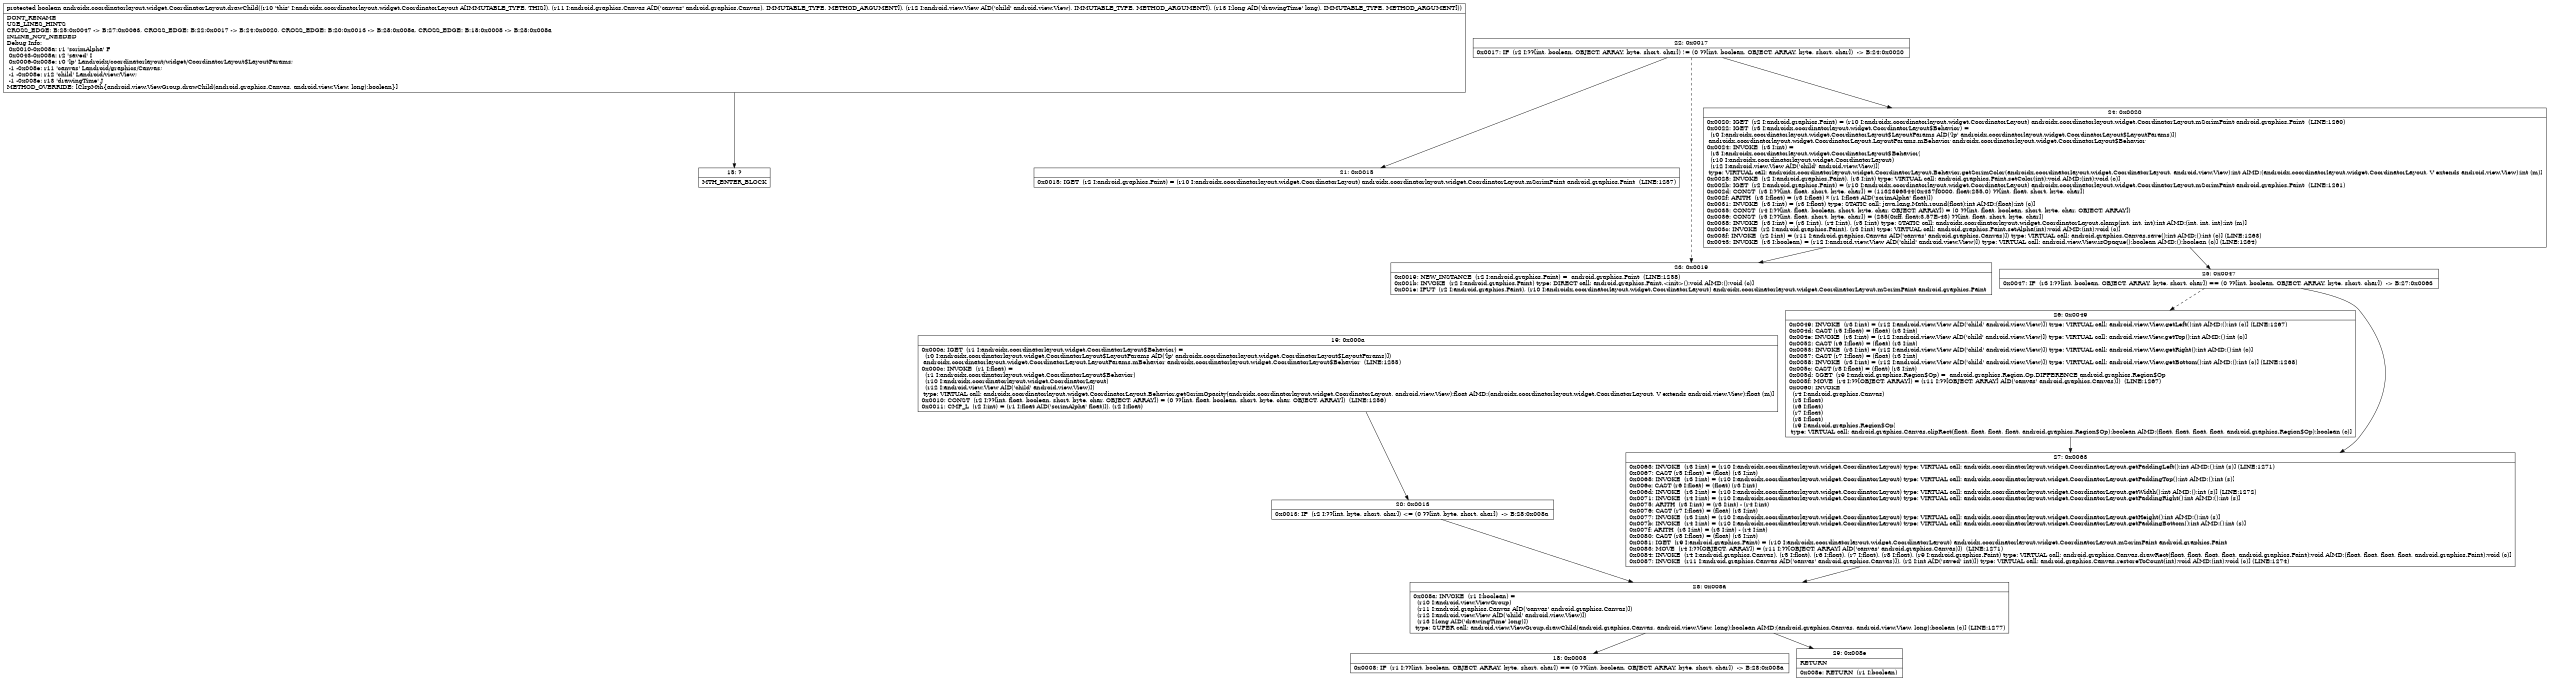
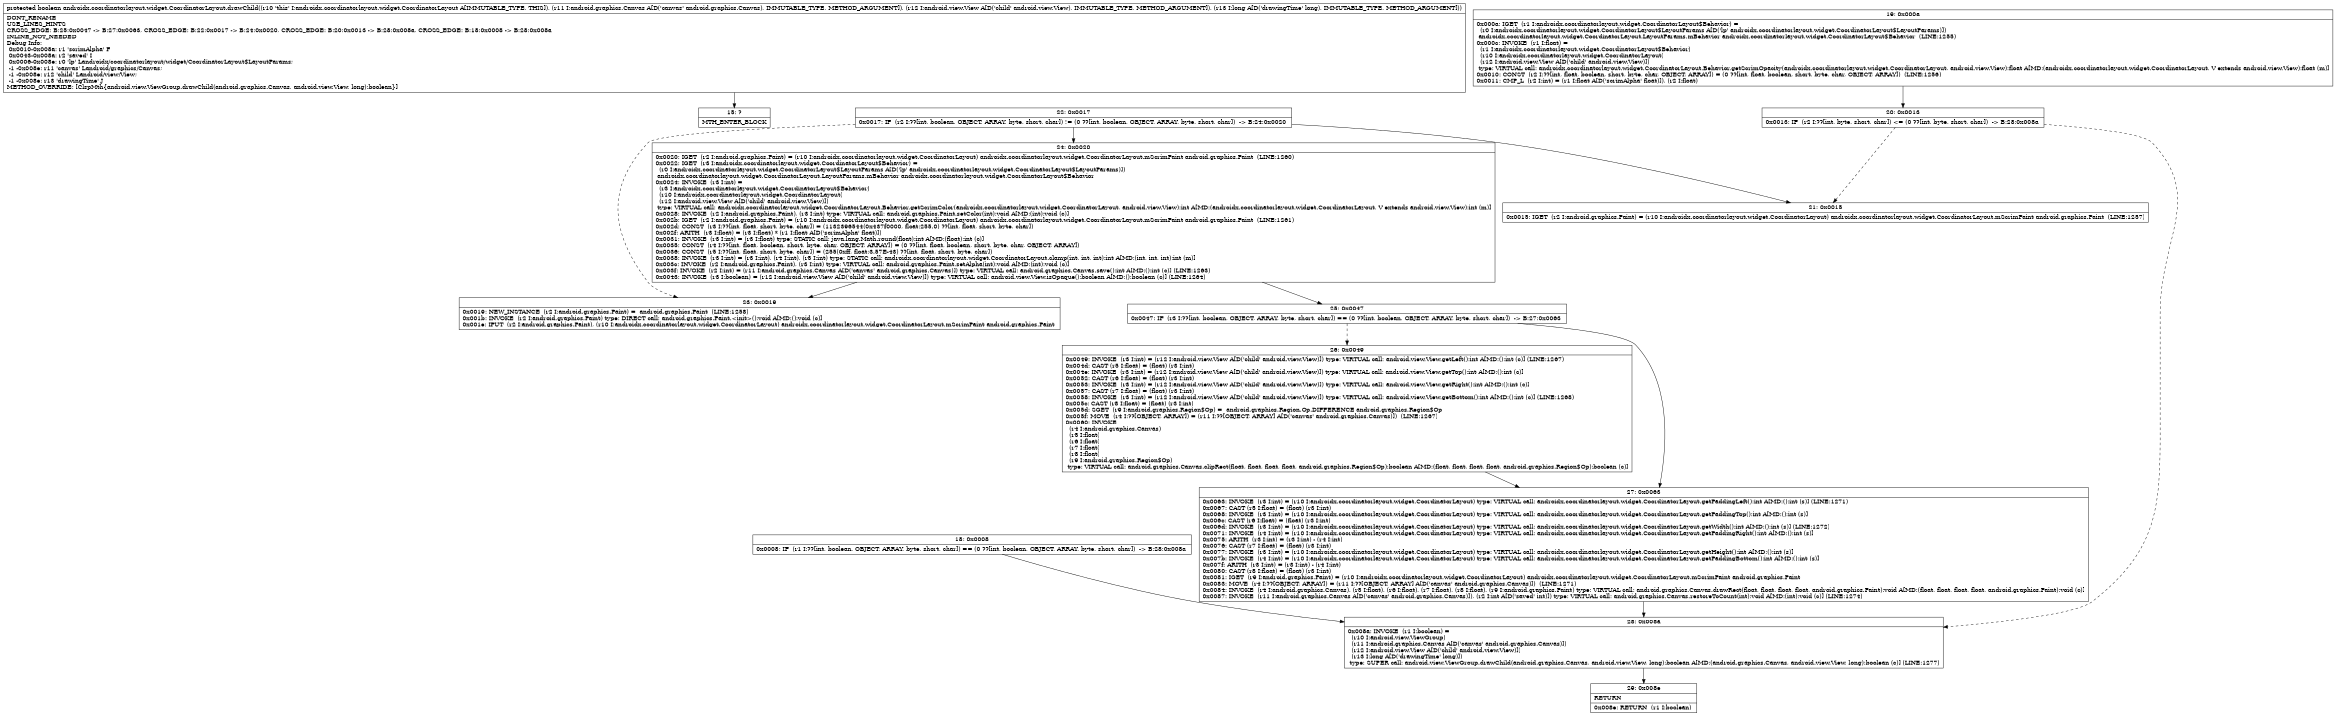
none -> (1866, 163)
(1535, 550) -> (2160, 398)
(1621, 643) -> (1169, 597)
